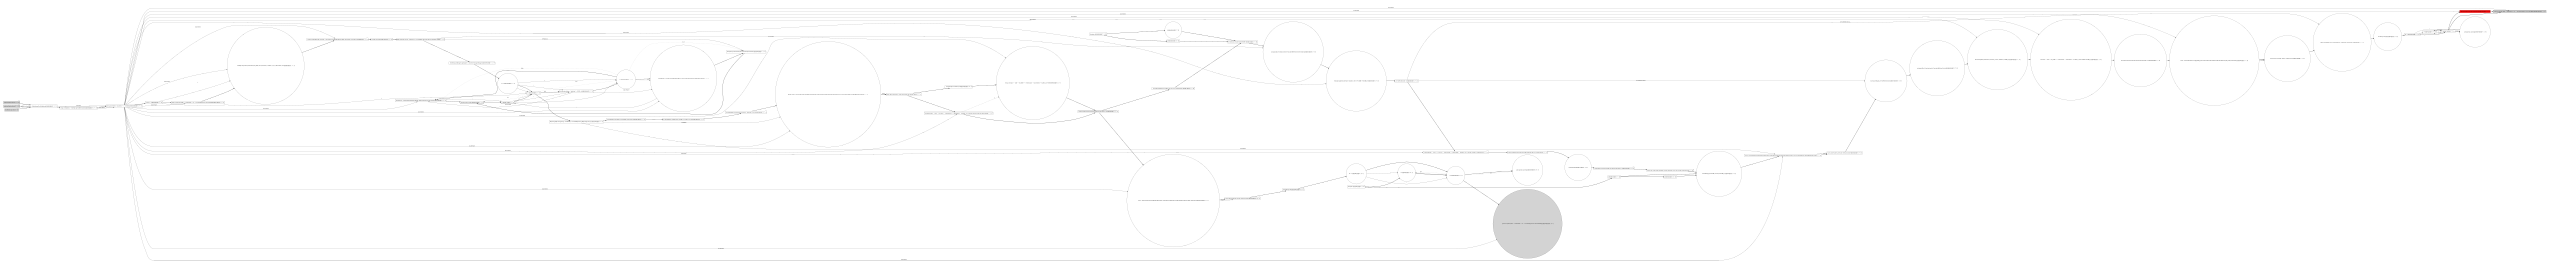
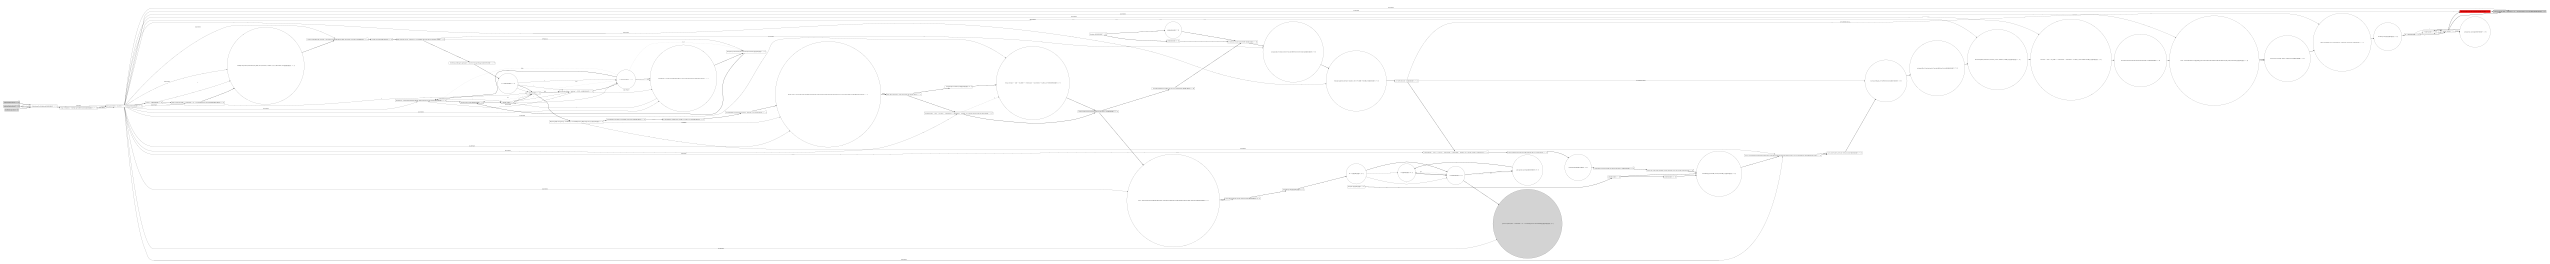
(1383, 186) -> (1464, 162)
